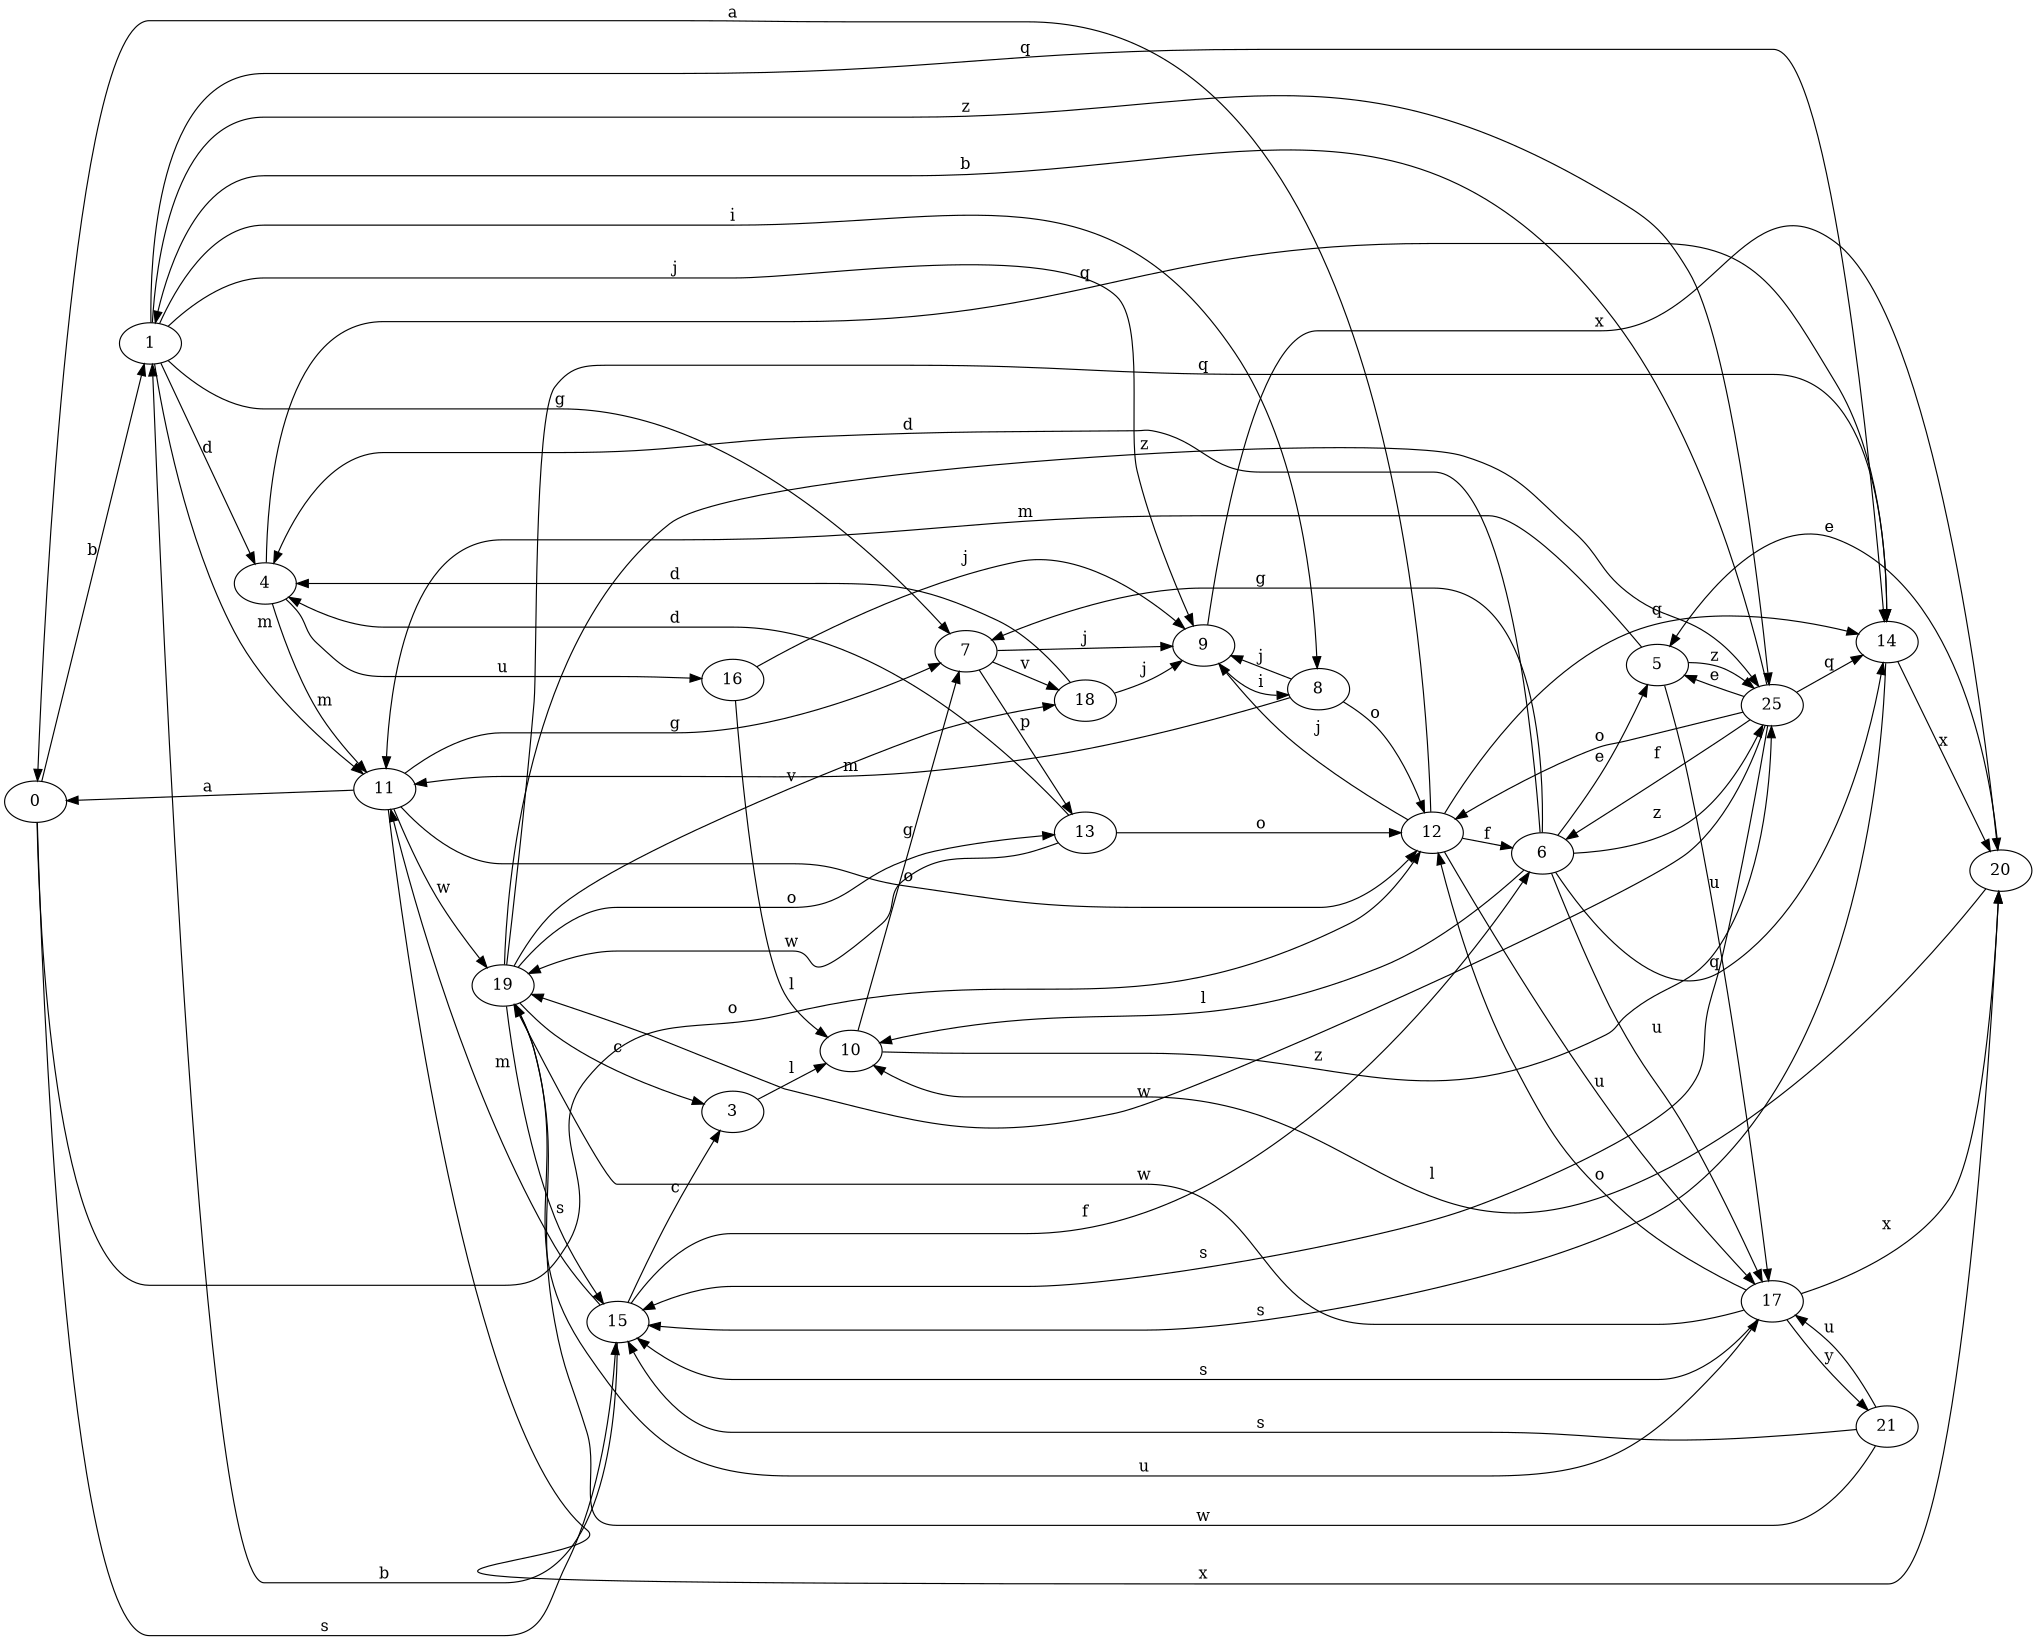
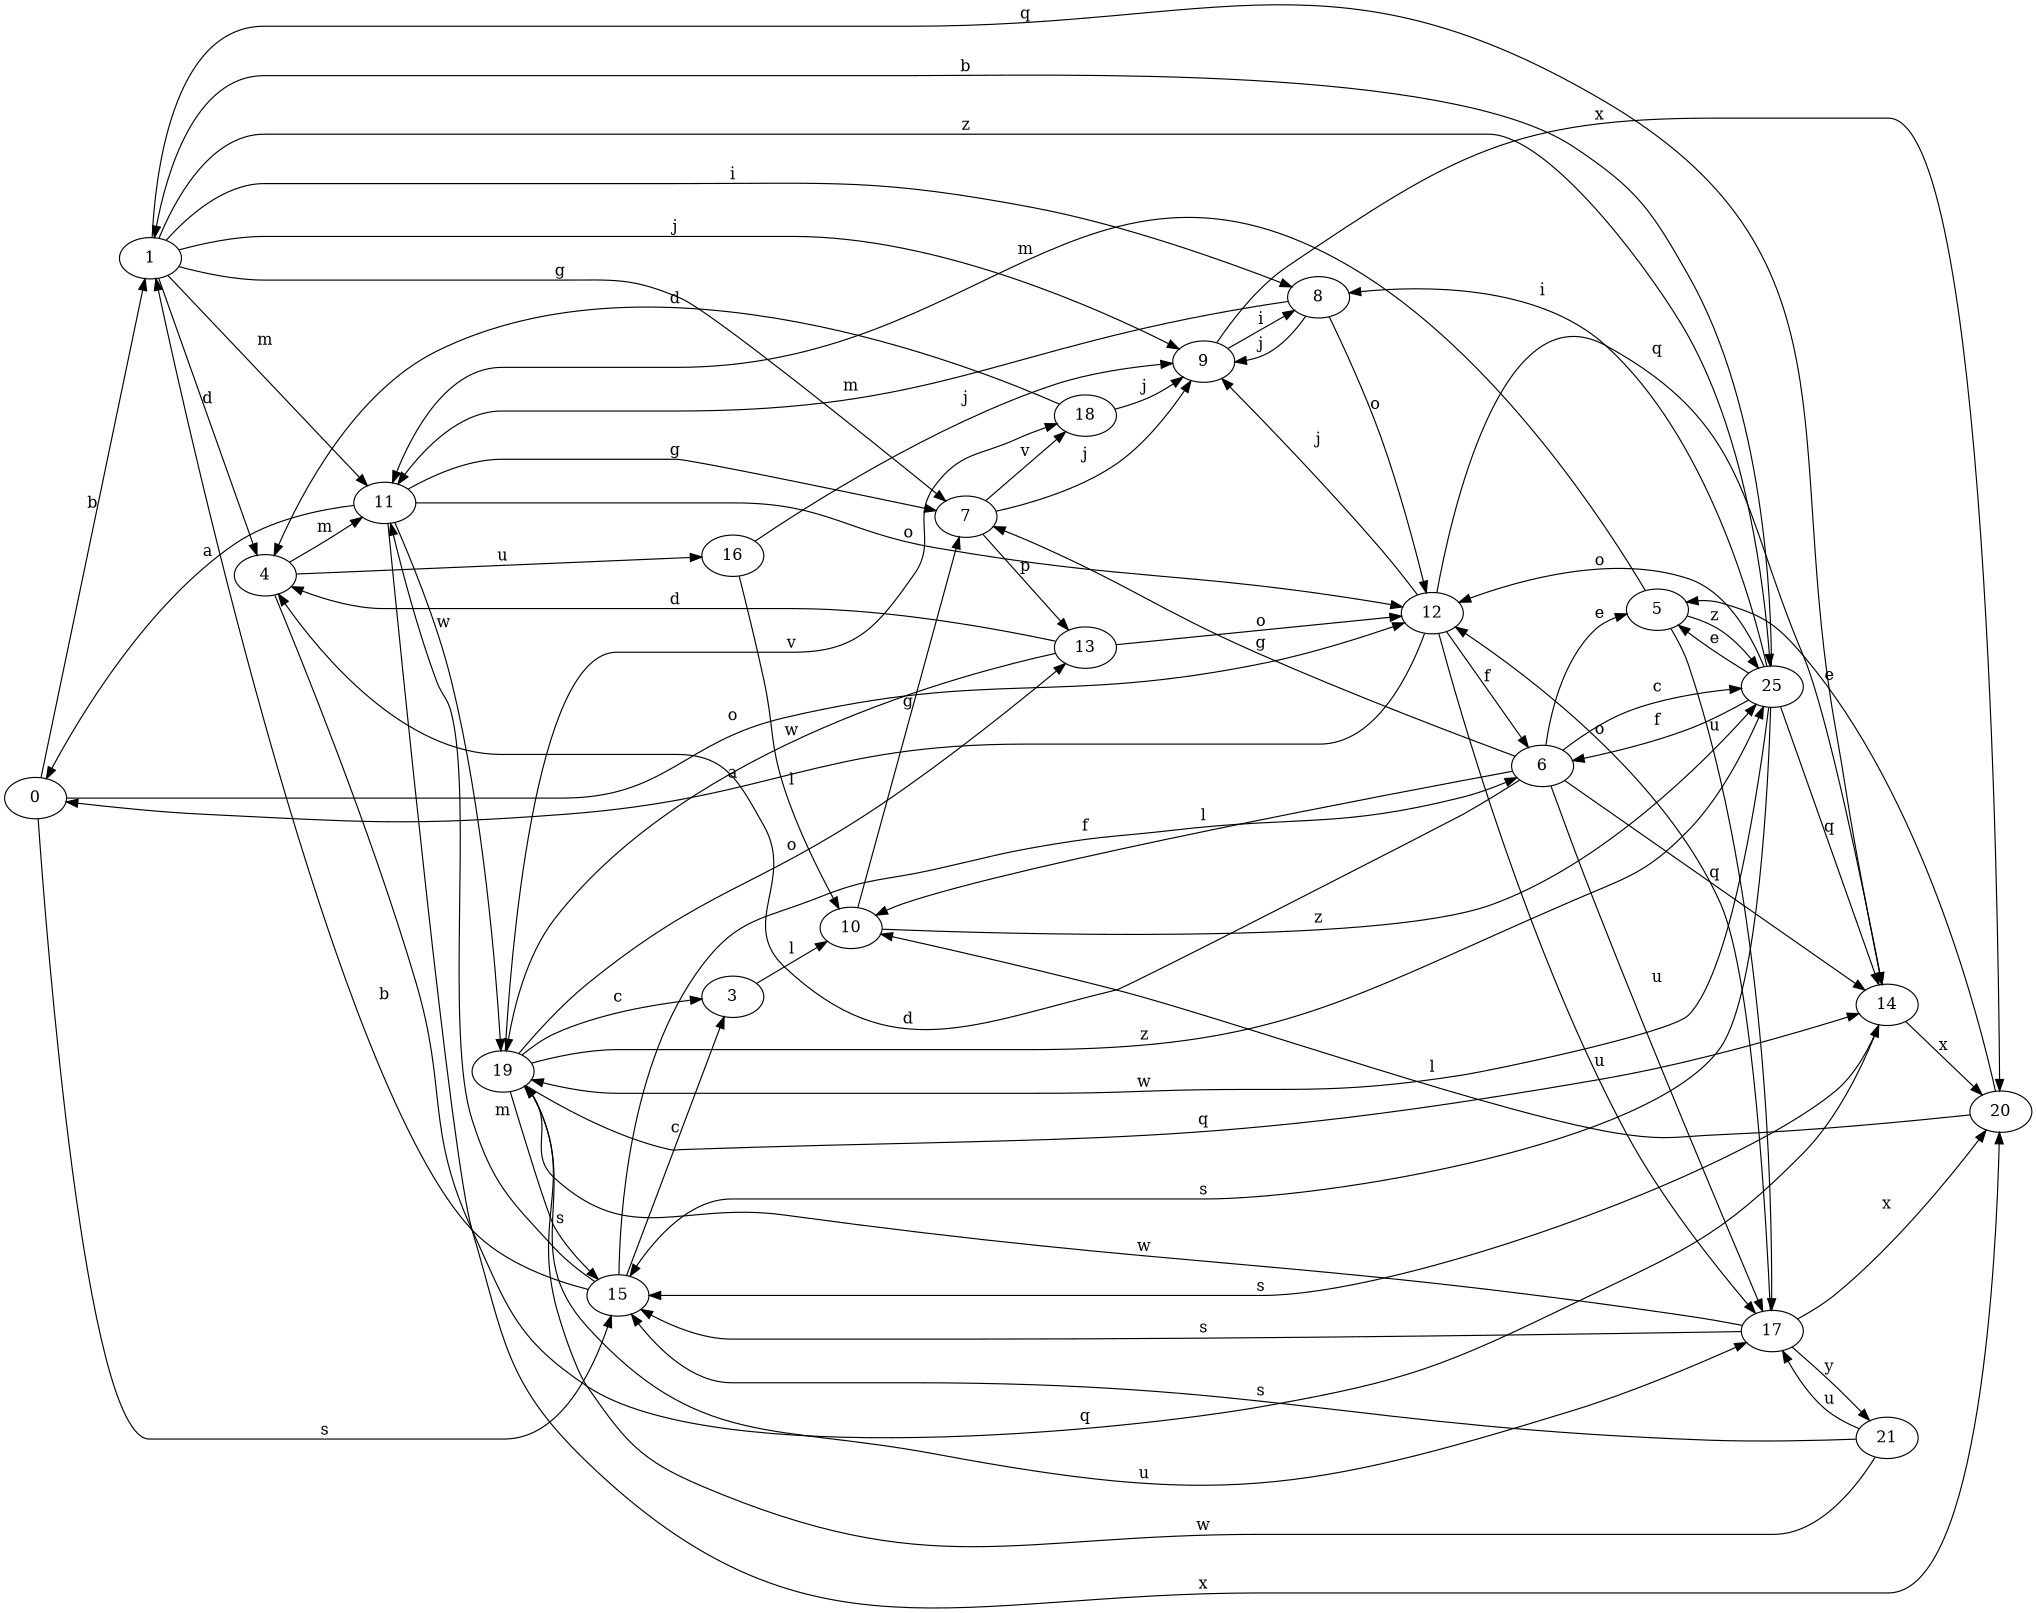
none -> (1642, 384)
(1657, 814) -> (1657, 687)
